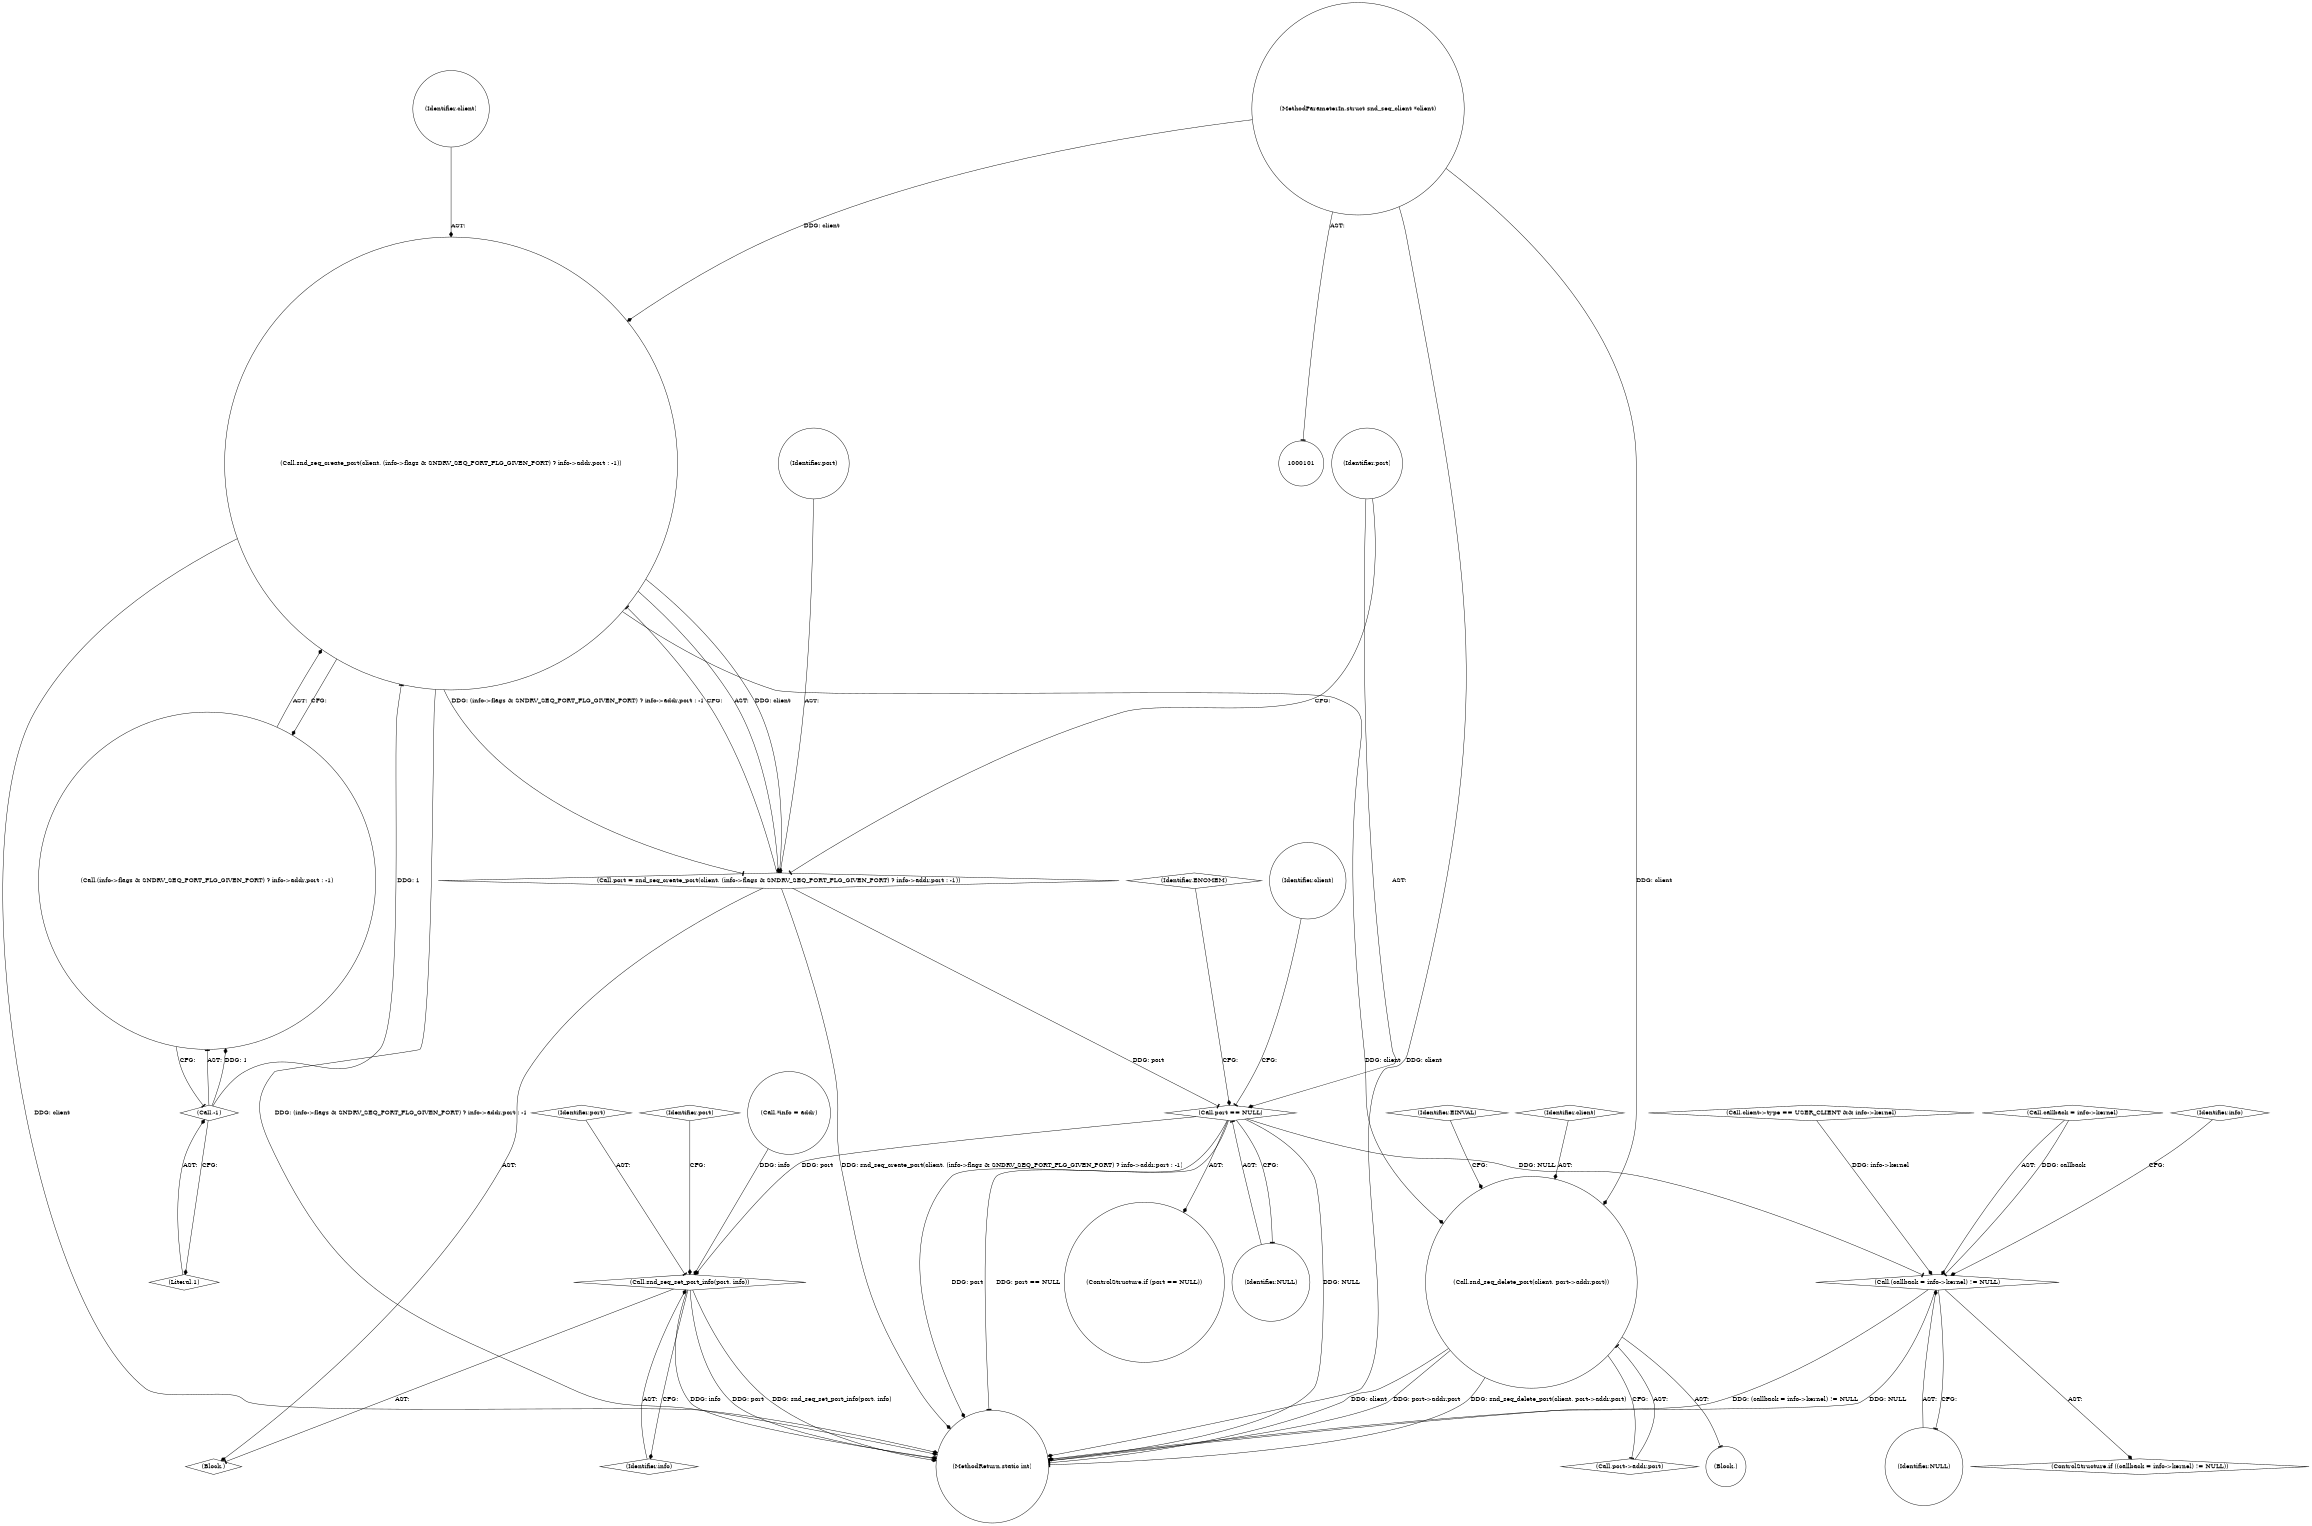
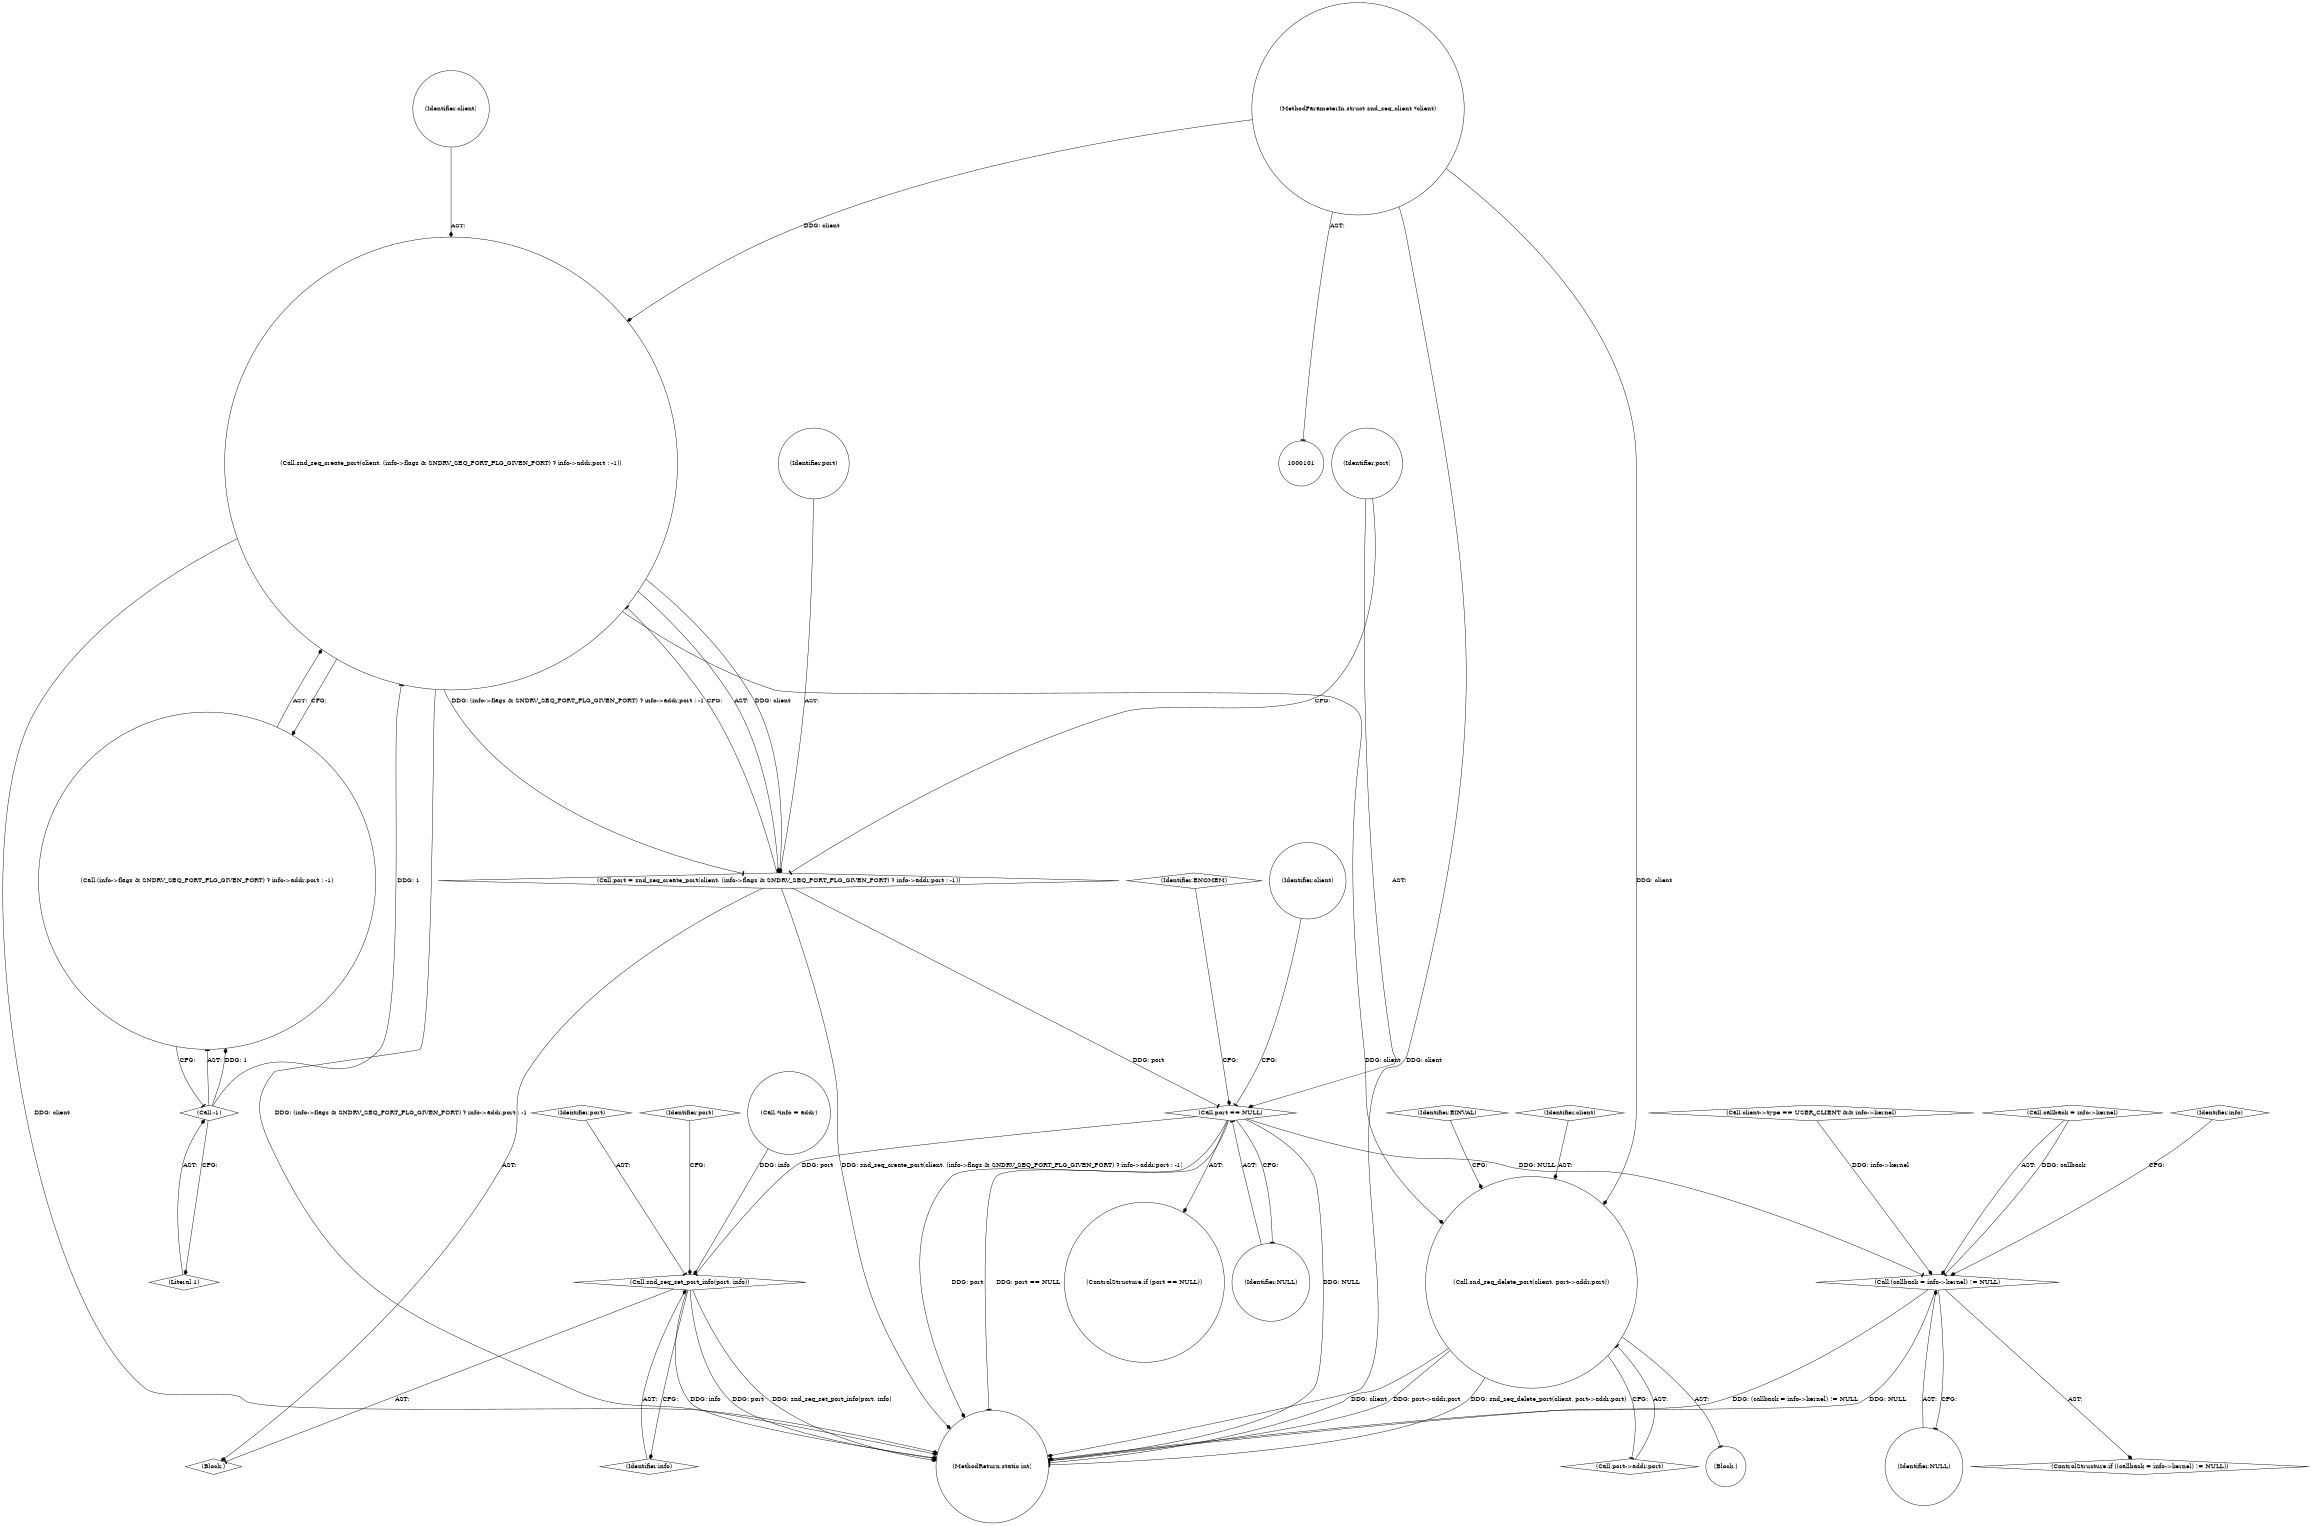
(924, 1145) -> (922, 1145)
